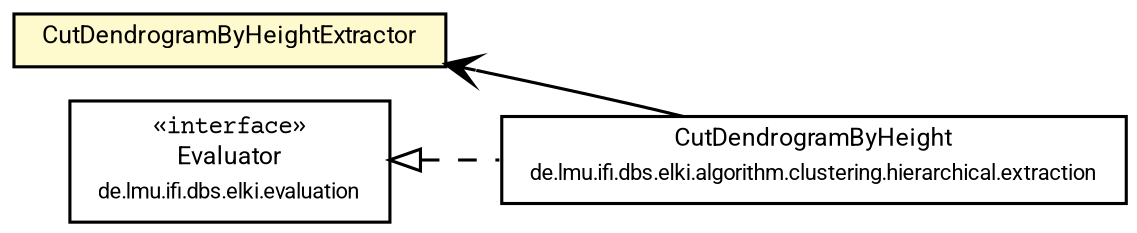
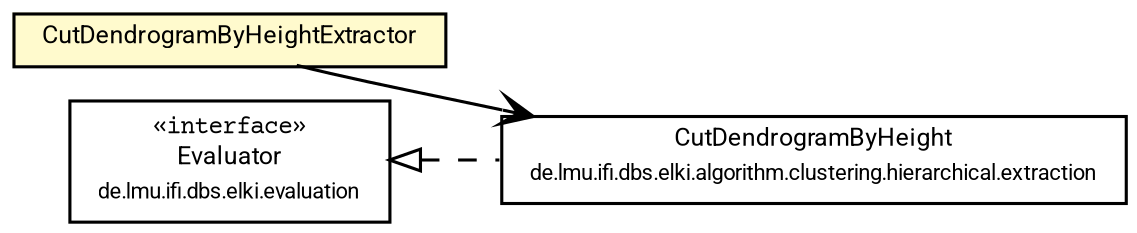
(580, 93) -> (399, 88)
